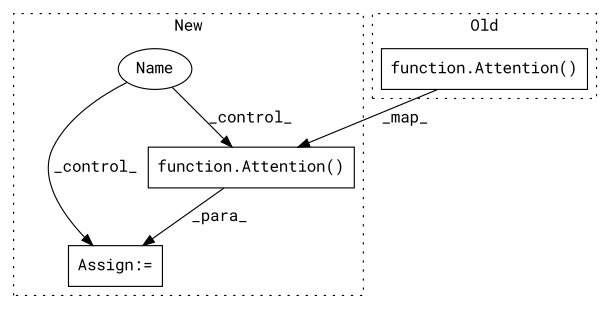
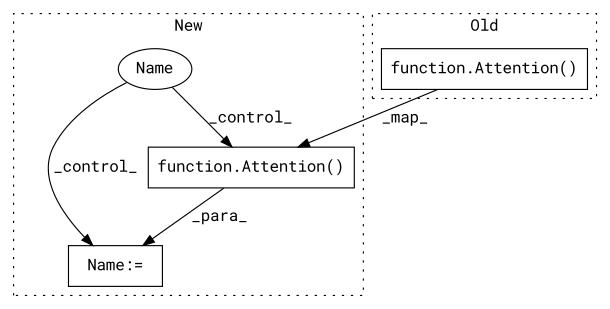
(115, 266) -> (115, 266)
